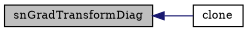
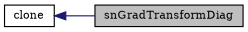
(179, 16) -> (80, 16)
